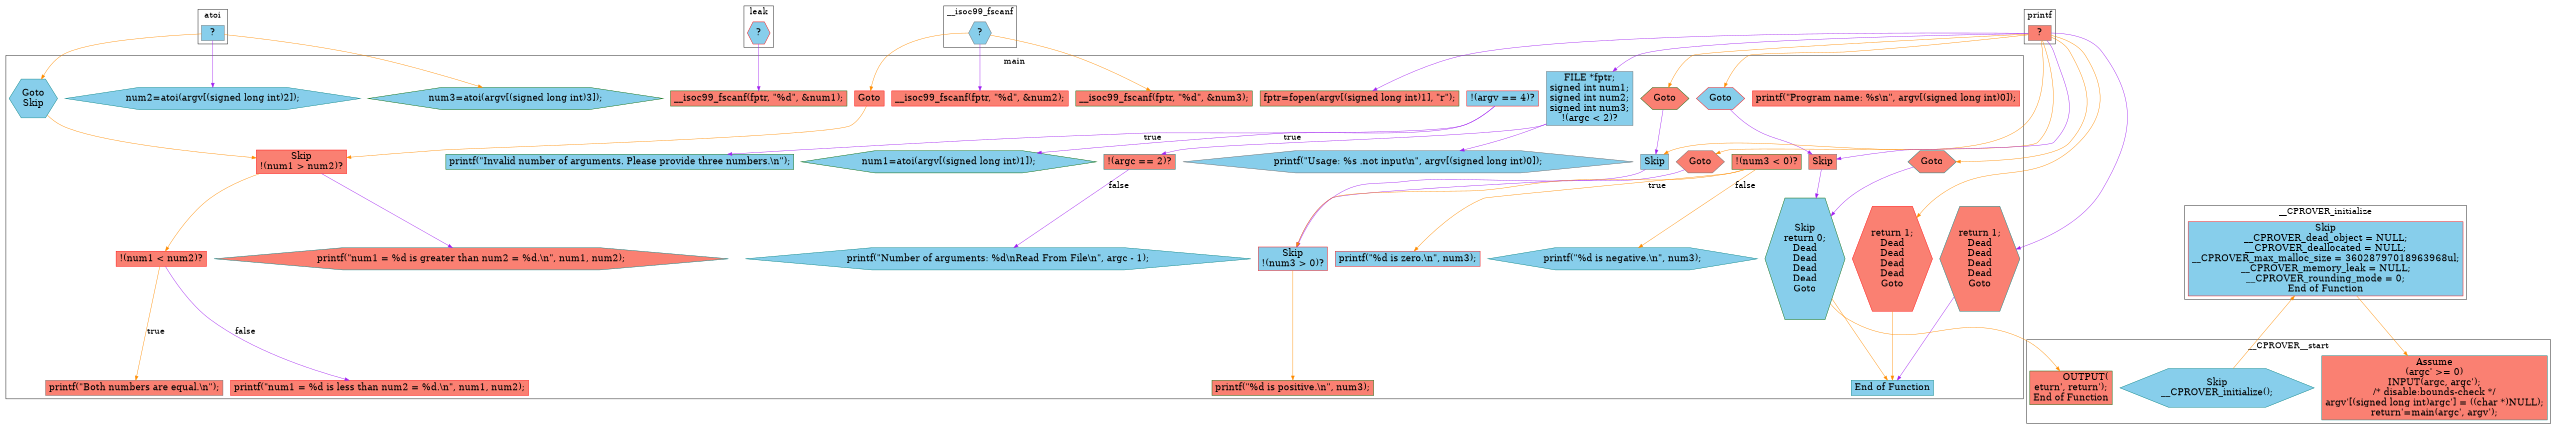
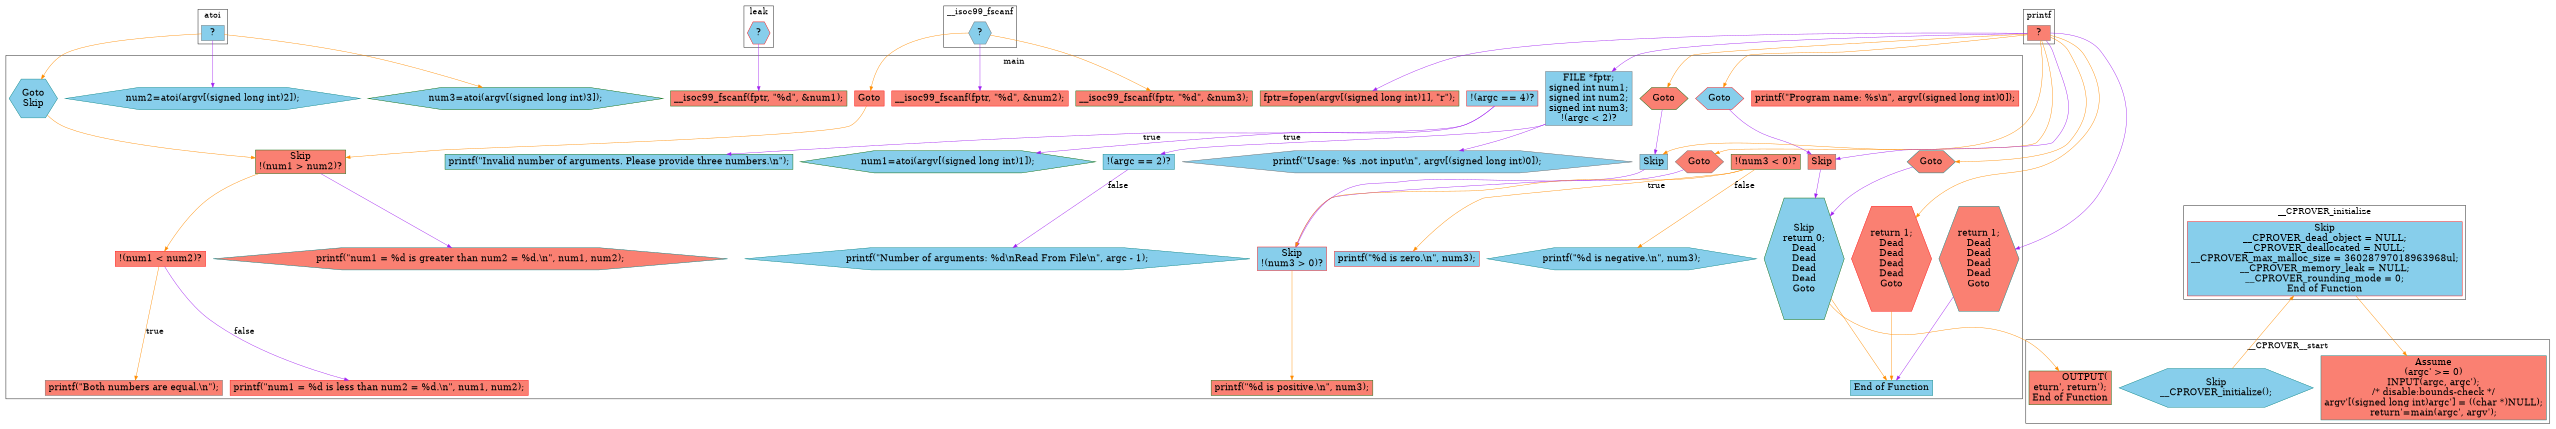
(1503, 99) -> (1502, 99)
(301, 162) -> (301, 162)
(1140, 162) -> (1139, 162)
